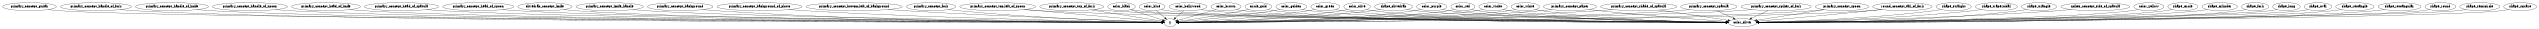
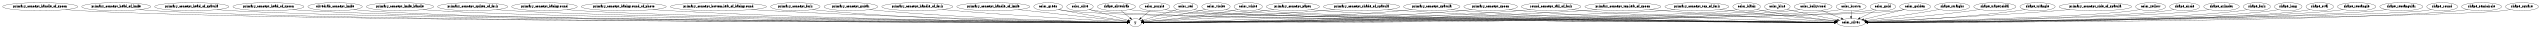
(1258, 7) -> (1883, 7)
(2095, 7) -> (2095, 7)
(1760, 14) -> none
